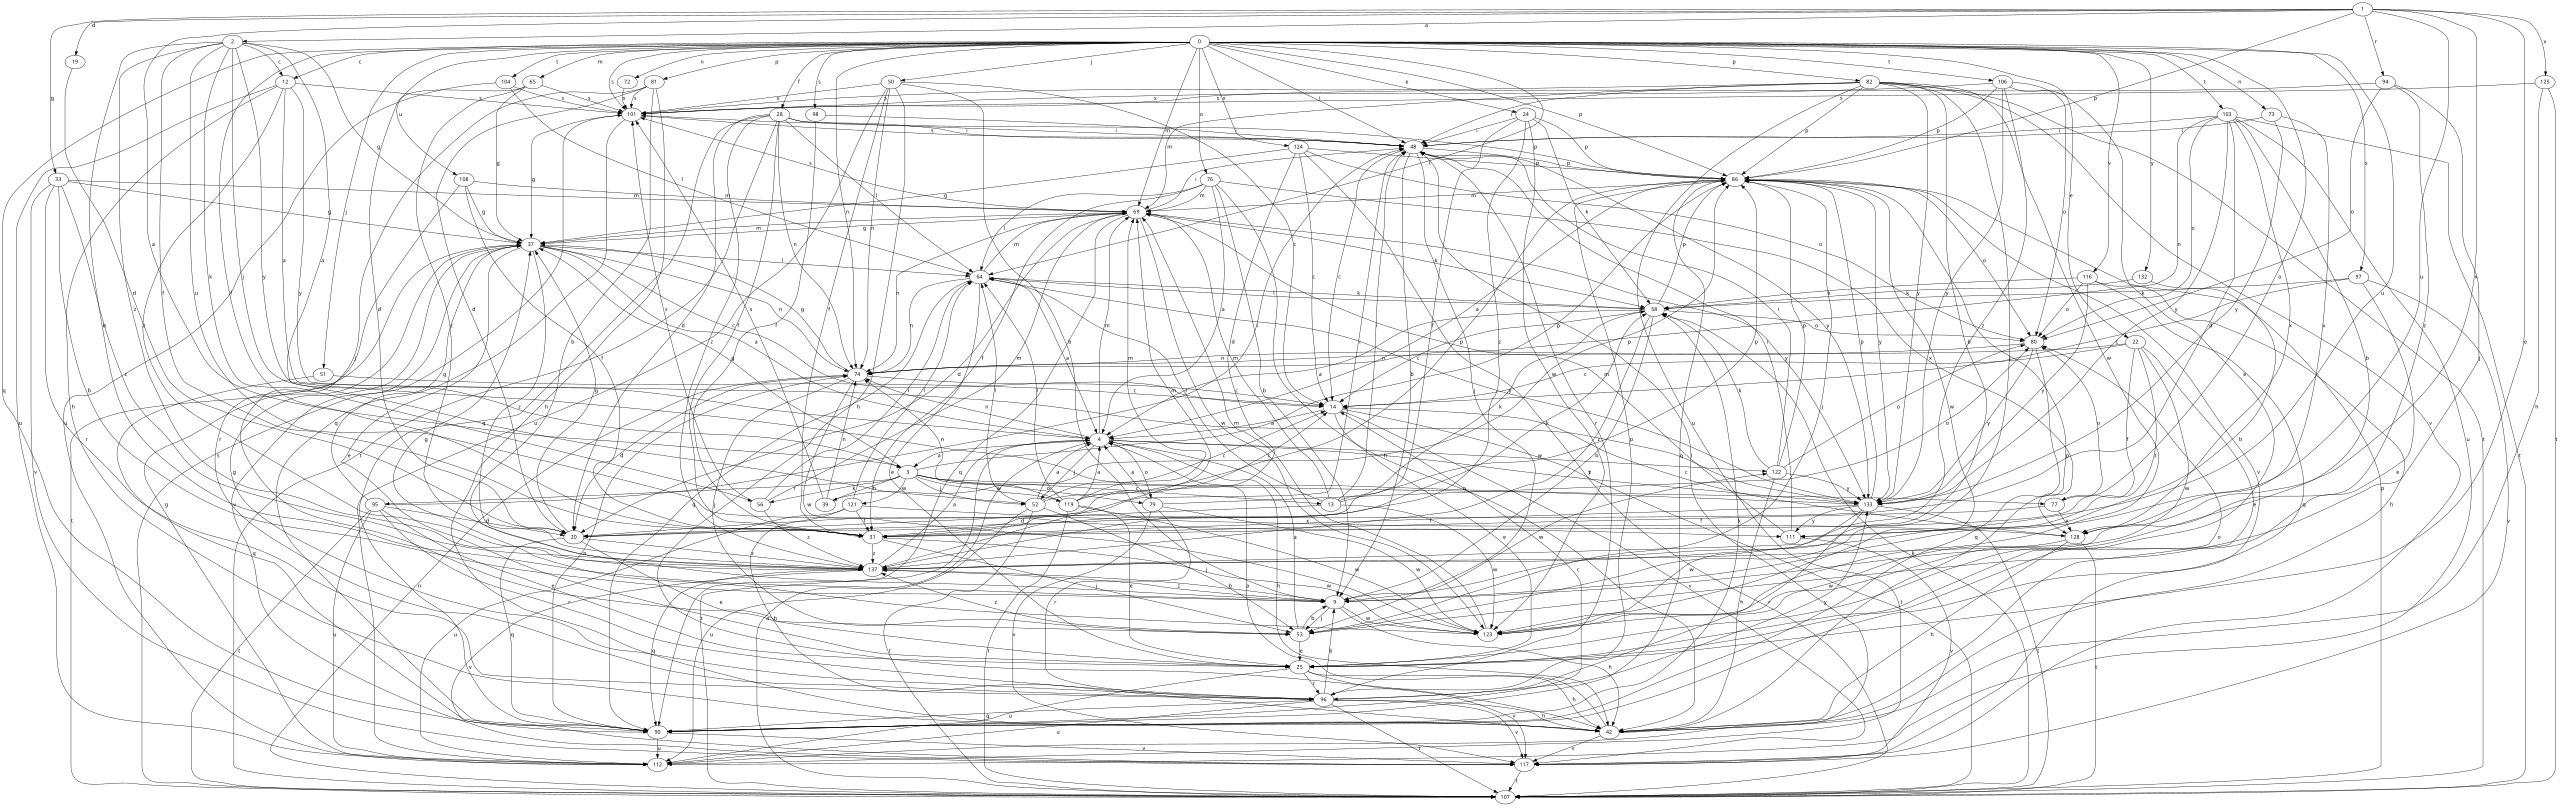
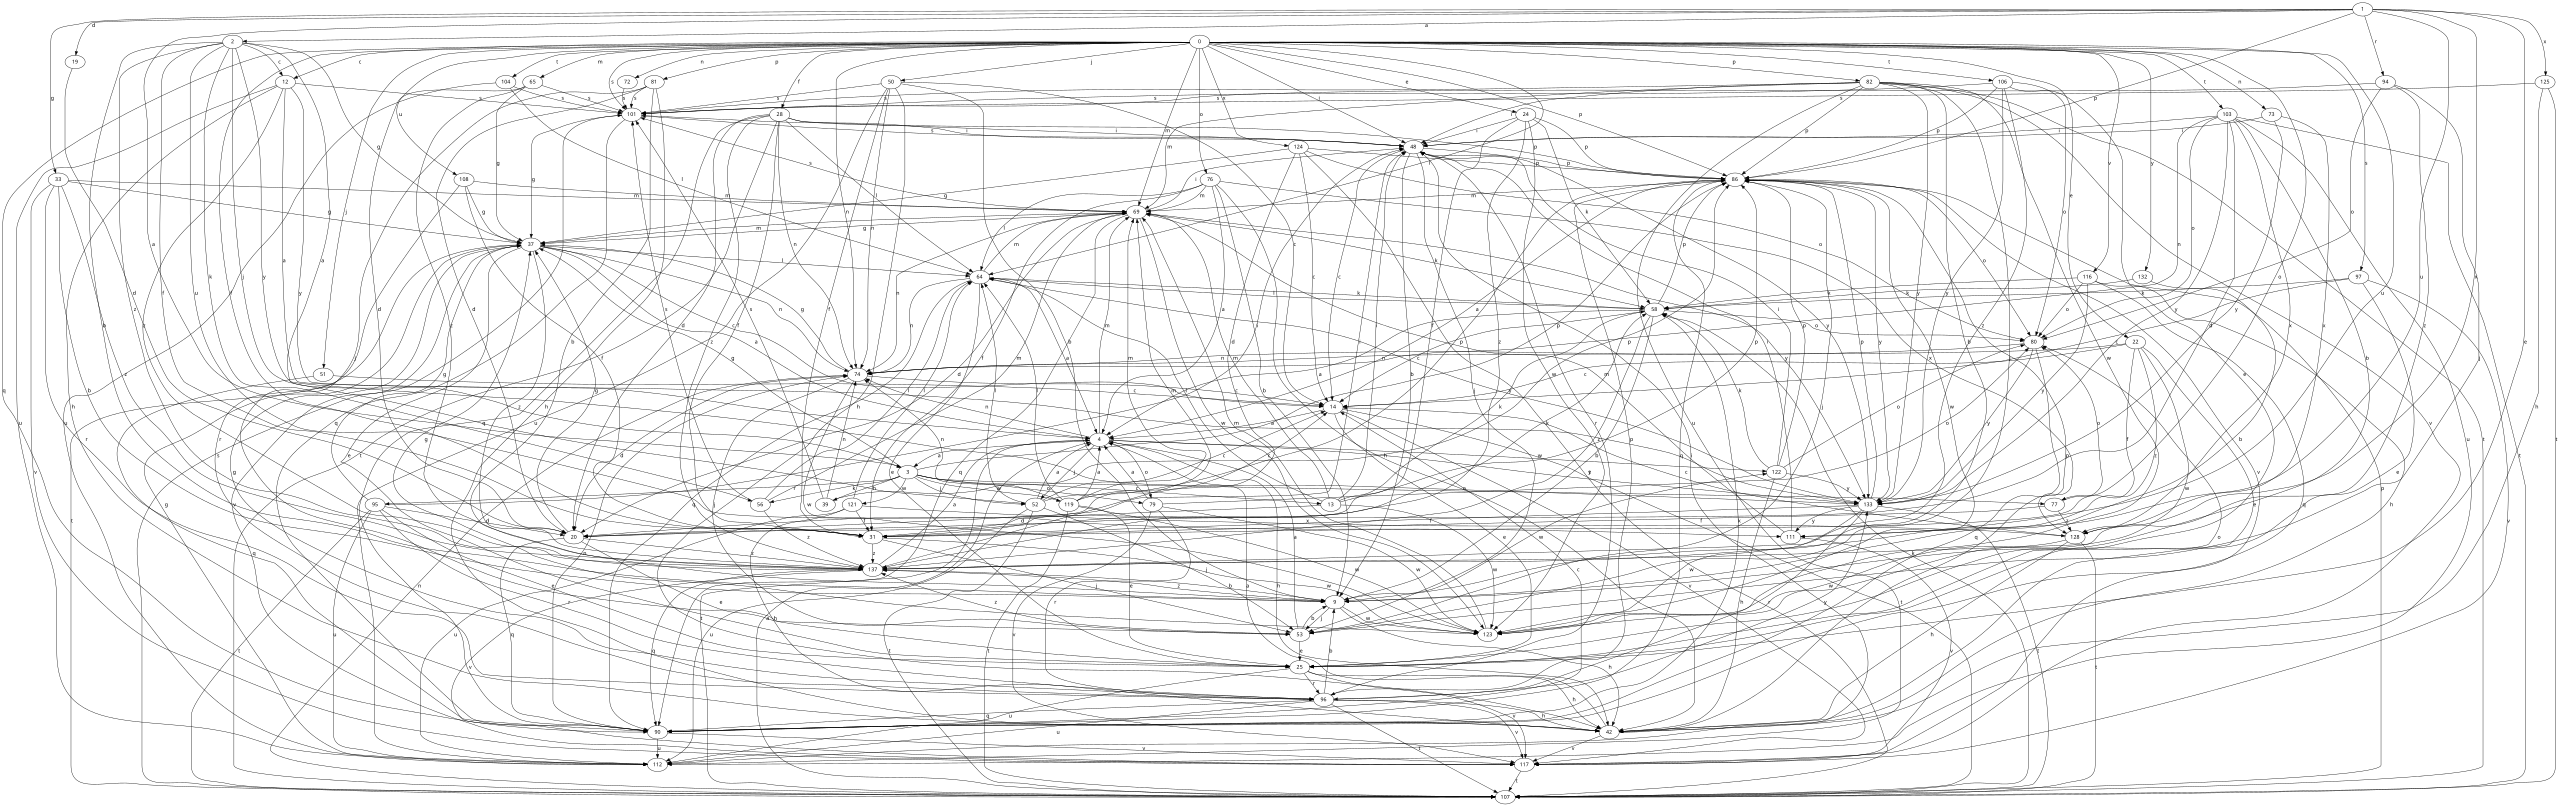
(816, 115) -> none
(2067, 521) -> (2067, 521)
